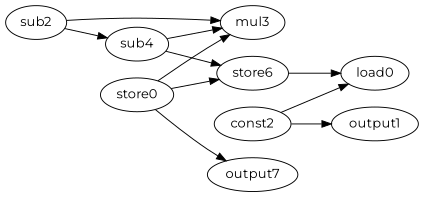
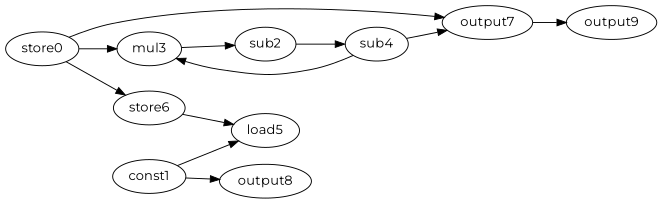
(139, 18) -> (203, 47)
none -> (612, 23)
(184, 56) -> (422, 35)
(375, 73) -> (265, 131)
(253, 124) -> (149, 177)
(375, 124) -> (265, 181)
